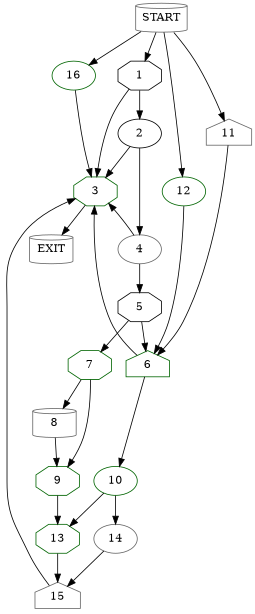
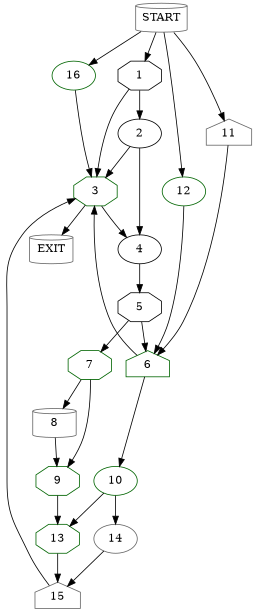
(124, 222) -> (111, 219)
(140, 249) -> (140, 249)
